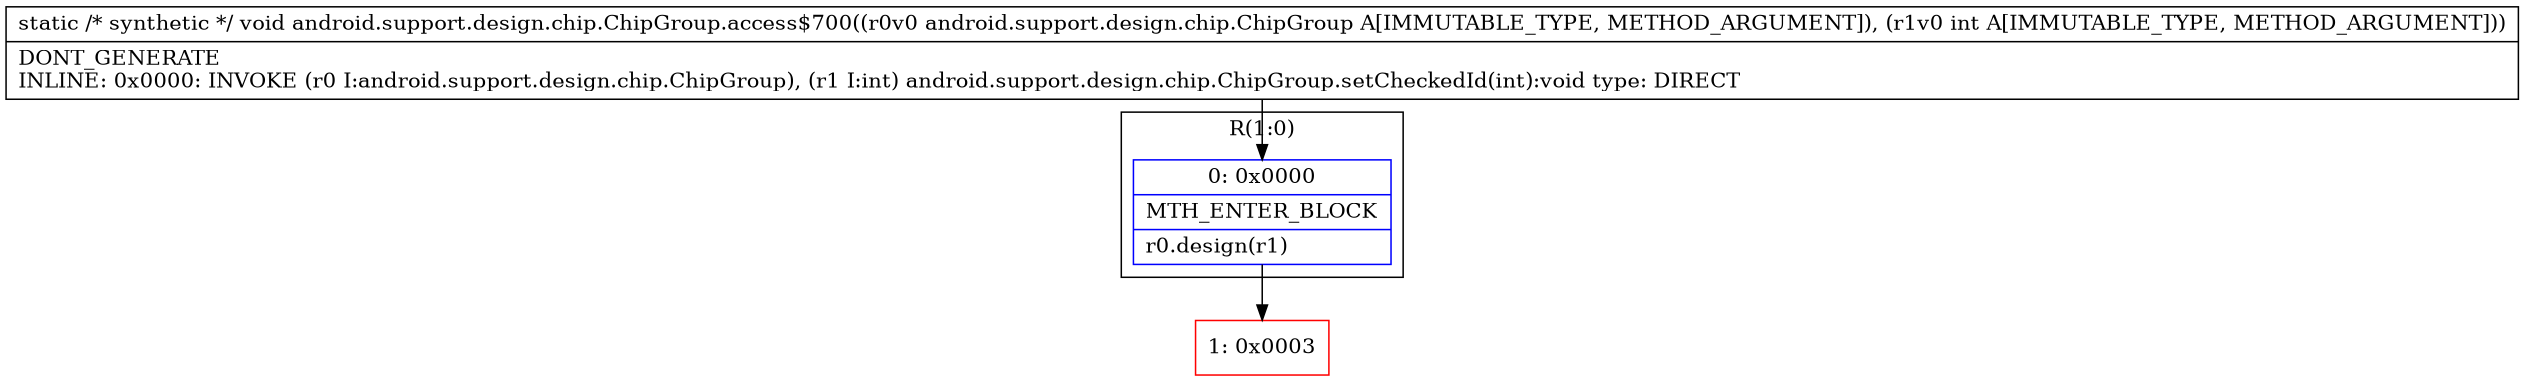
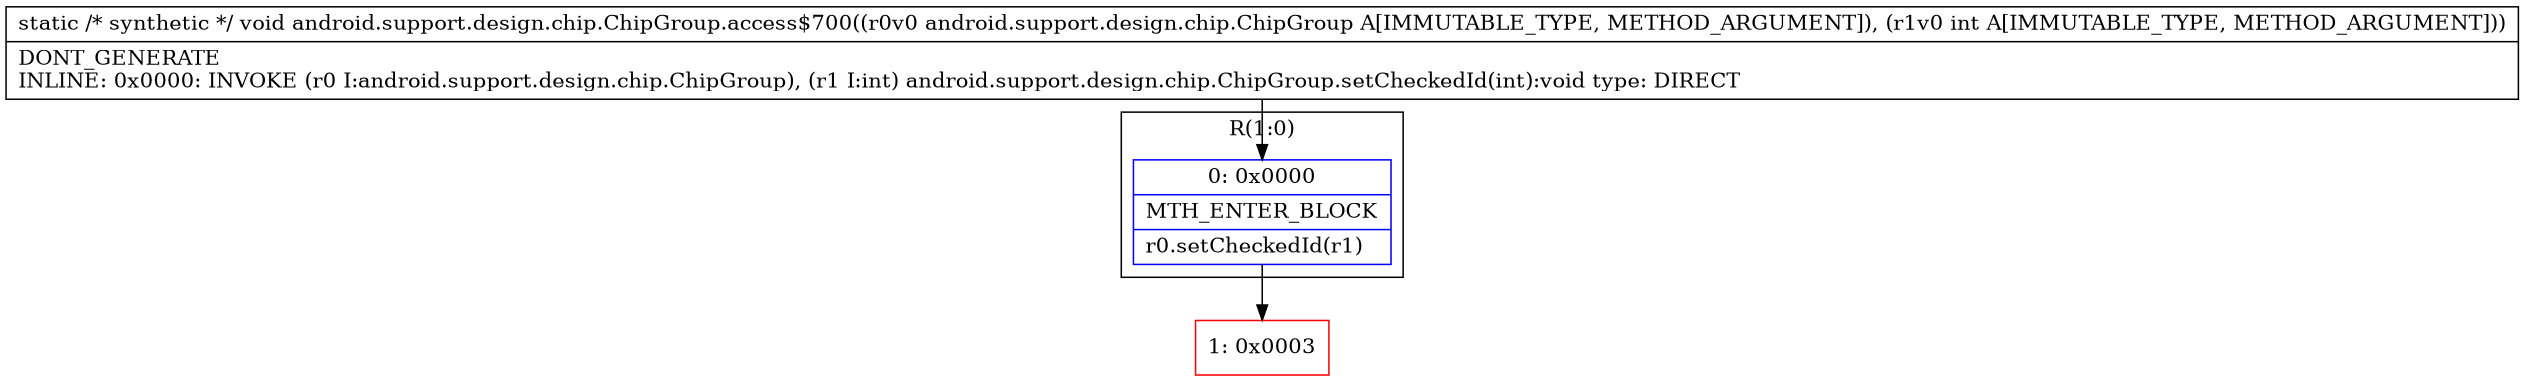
(1217, 246) -> (1255, 246)
